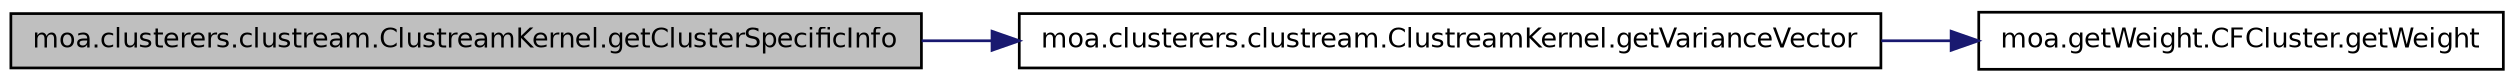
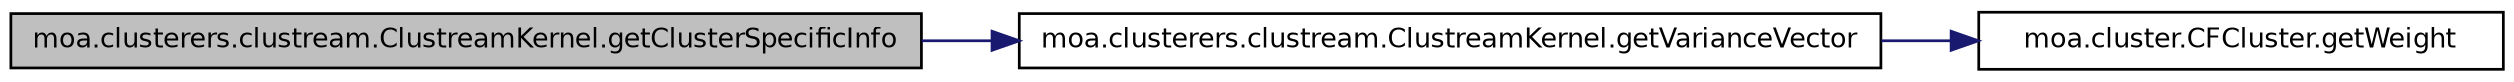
(2241, 41) -> (2241, 41)
